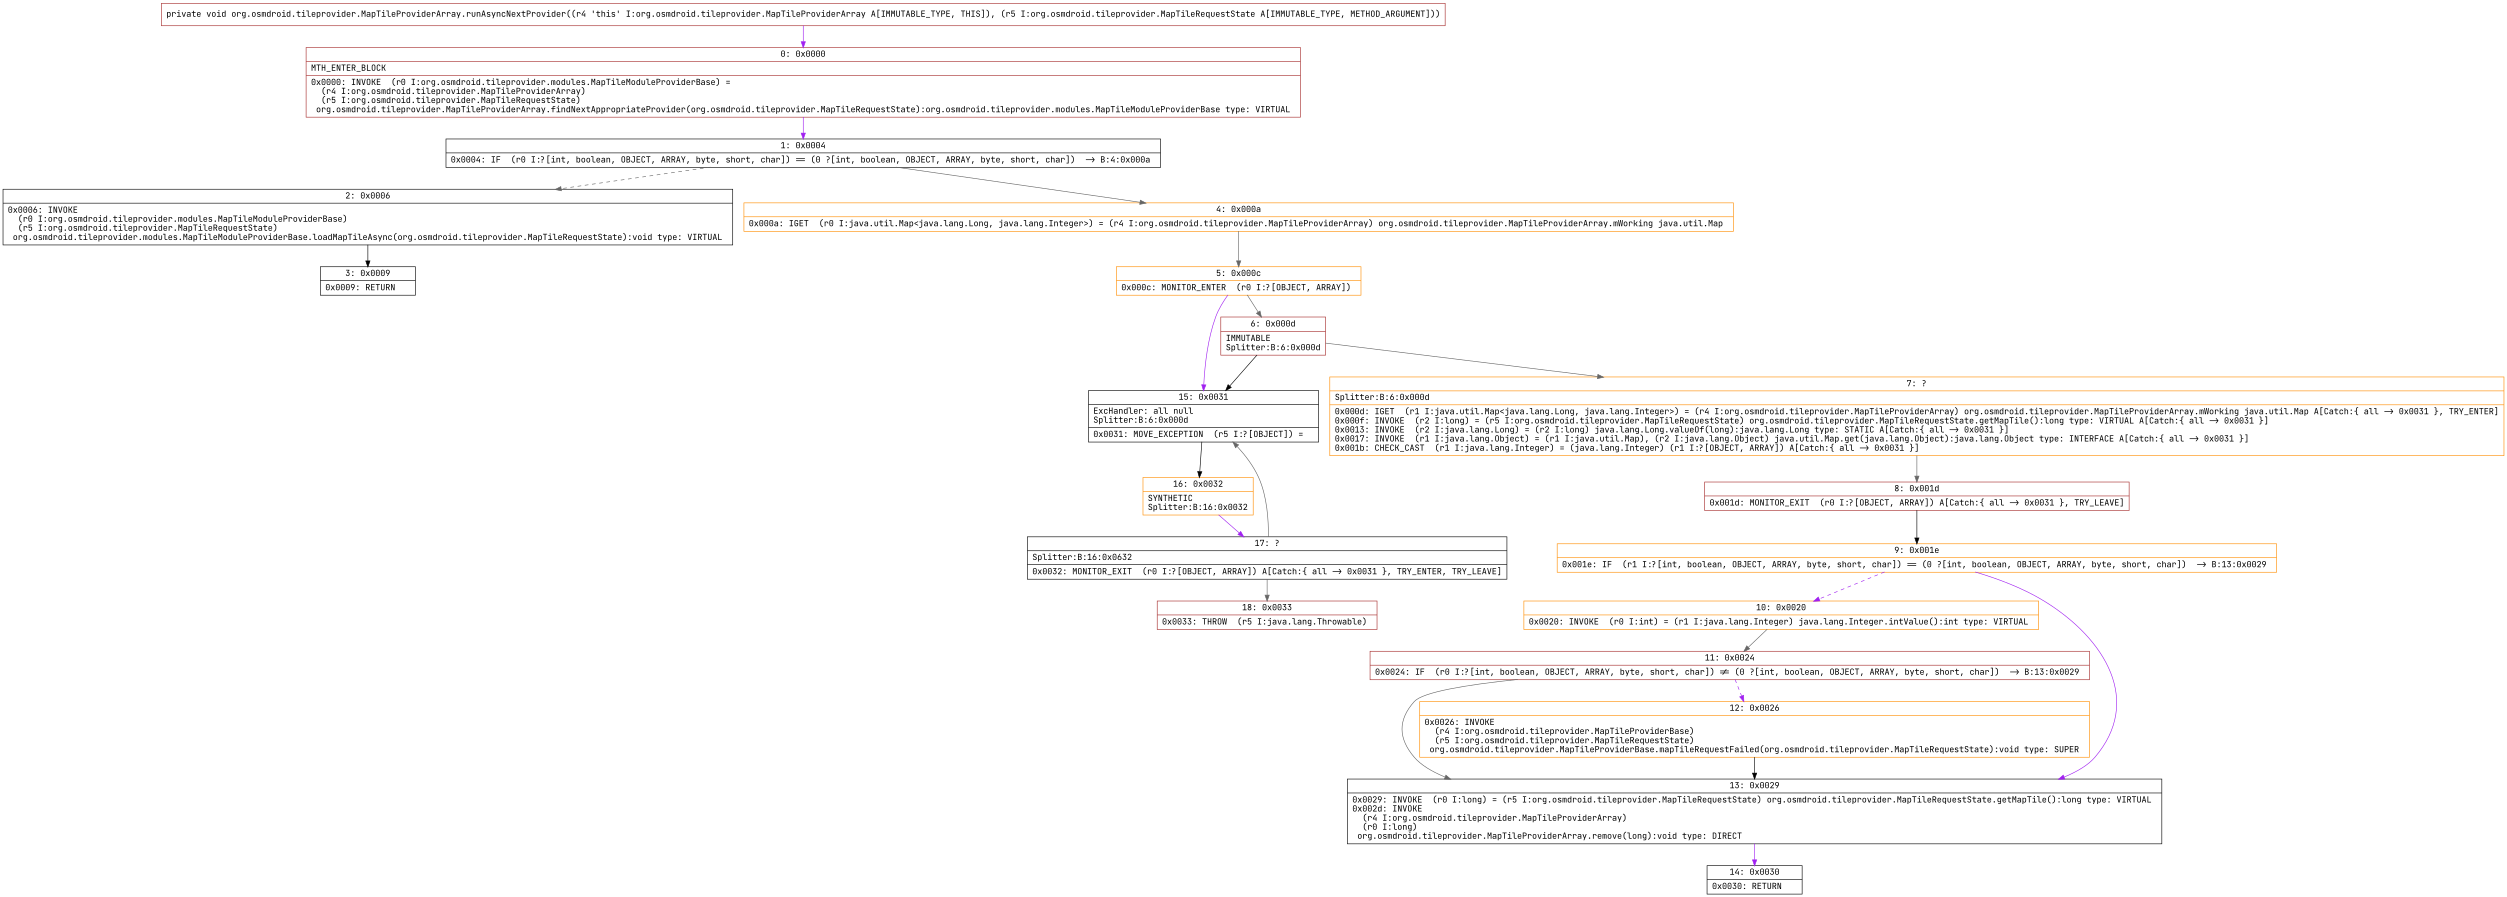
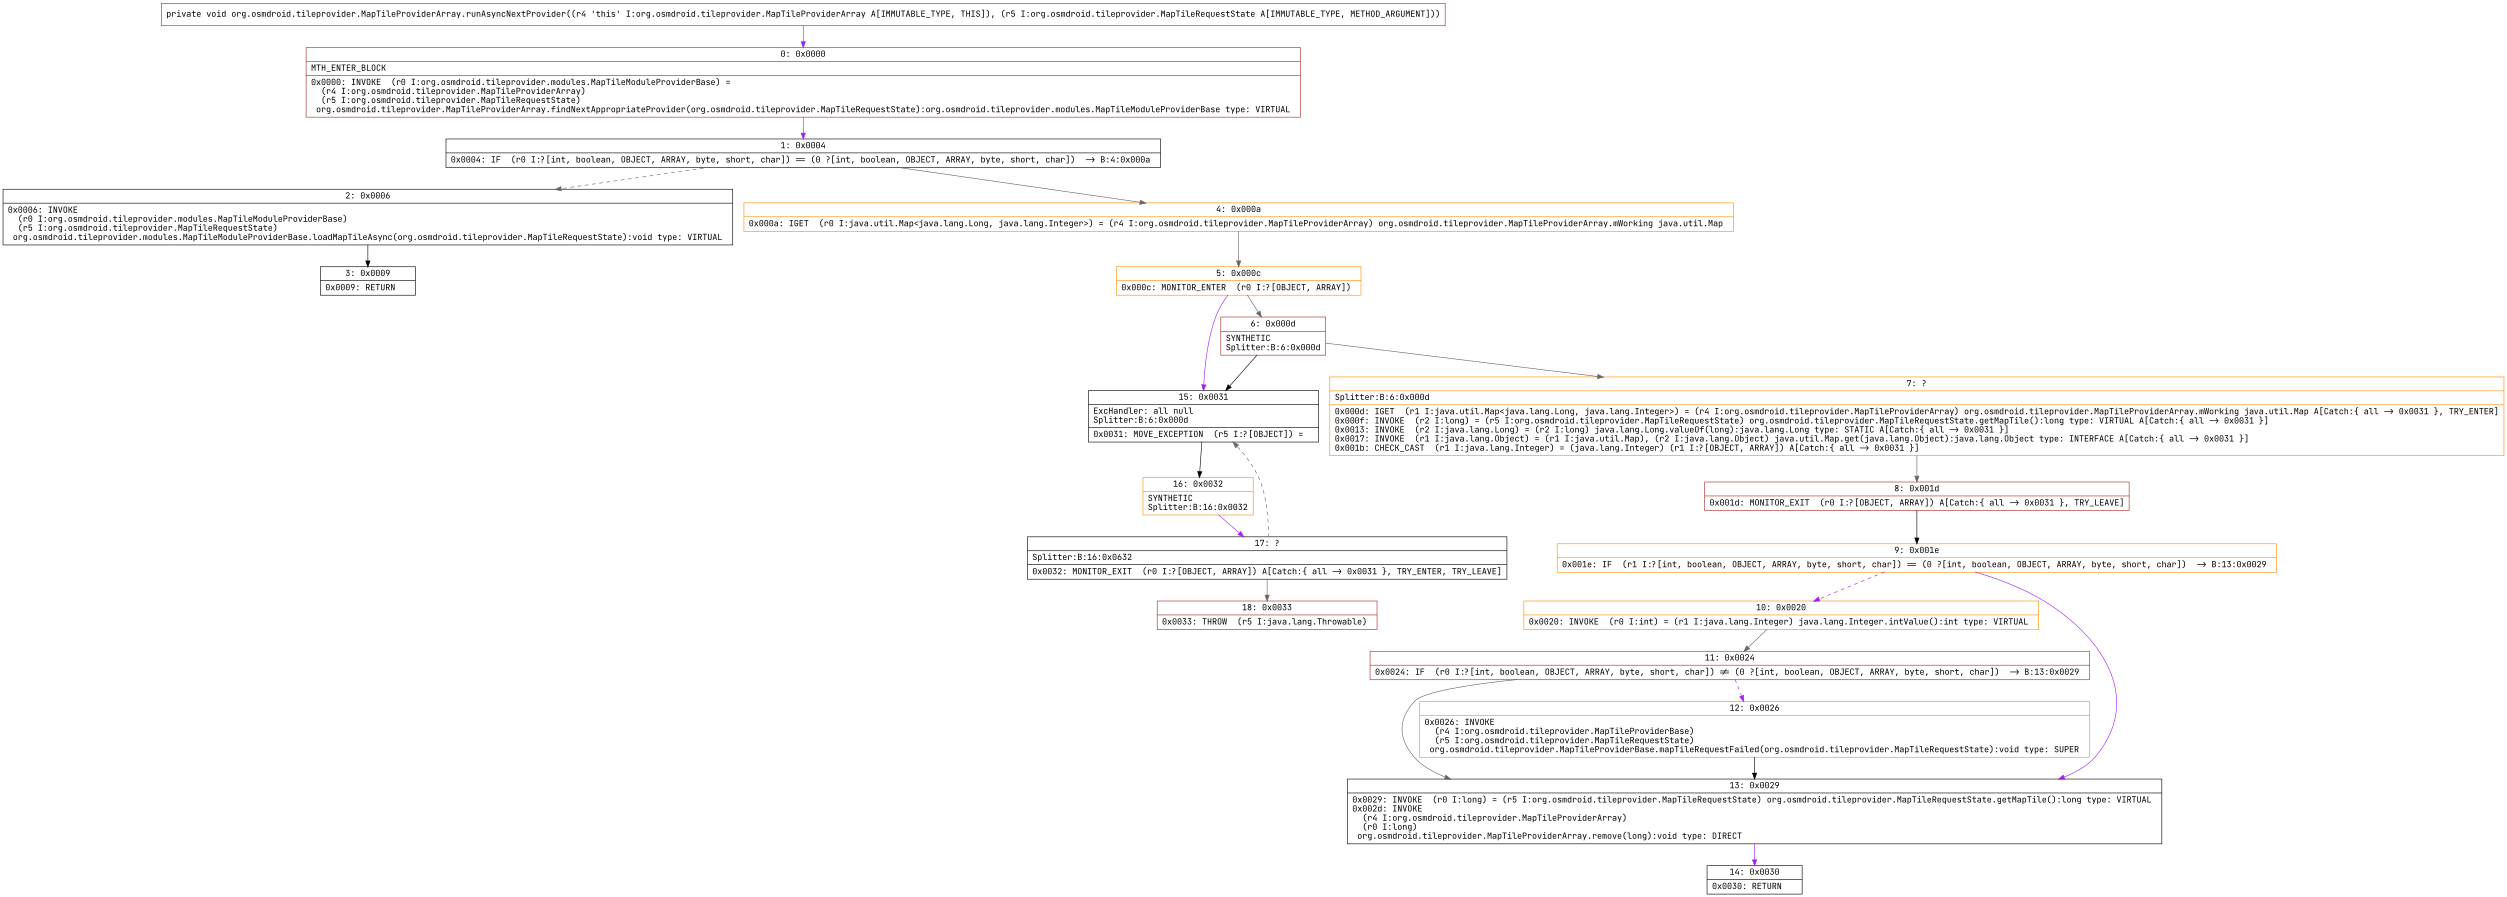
(1248, 339) -> (1248, 339)
(1263, 488) -> (1263, 488)
